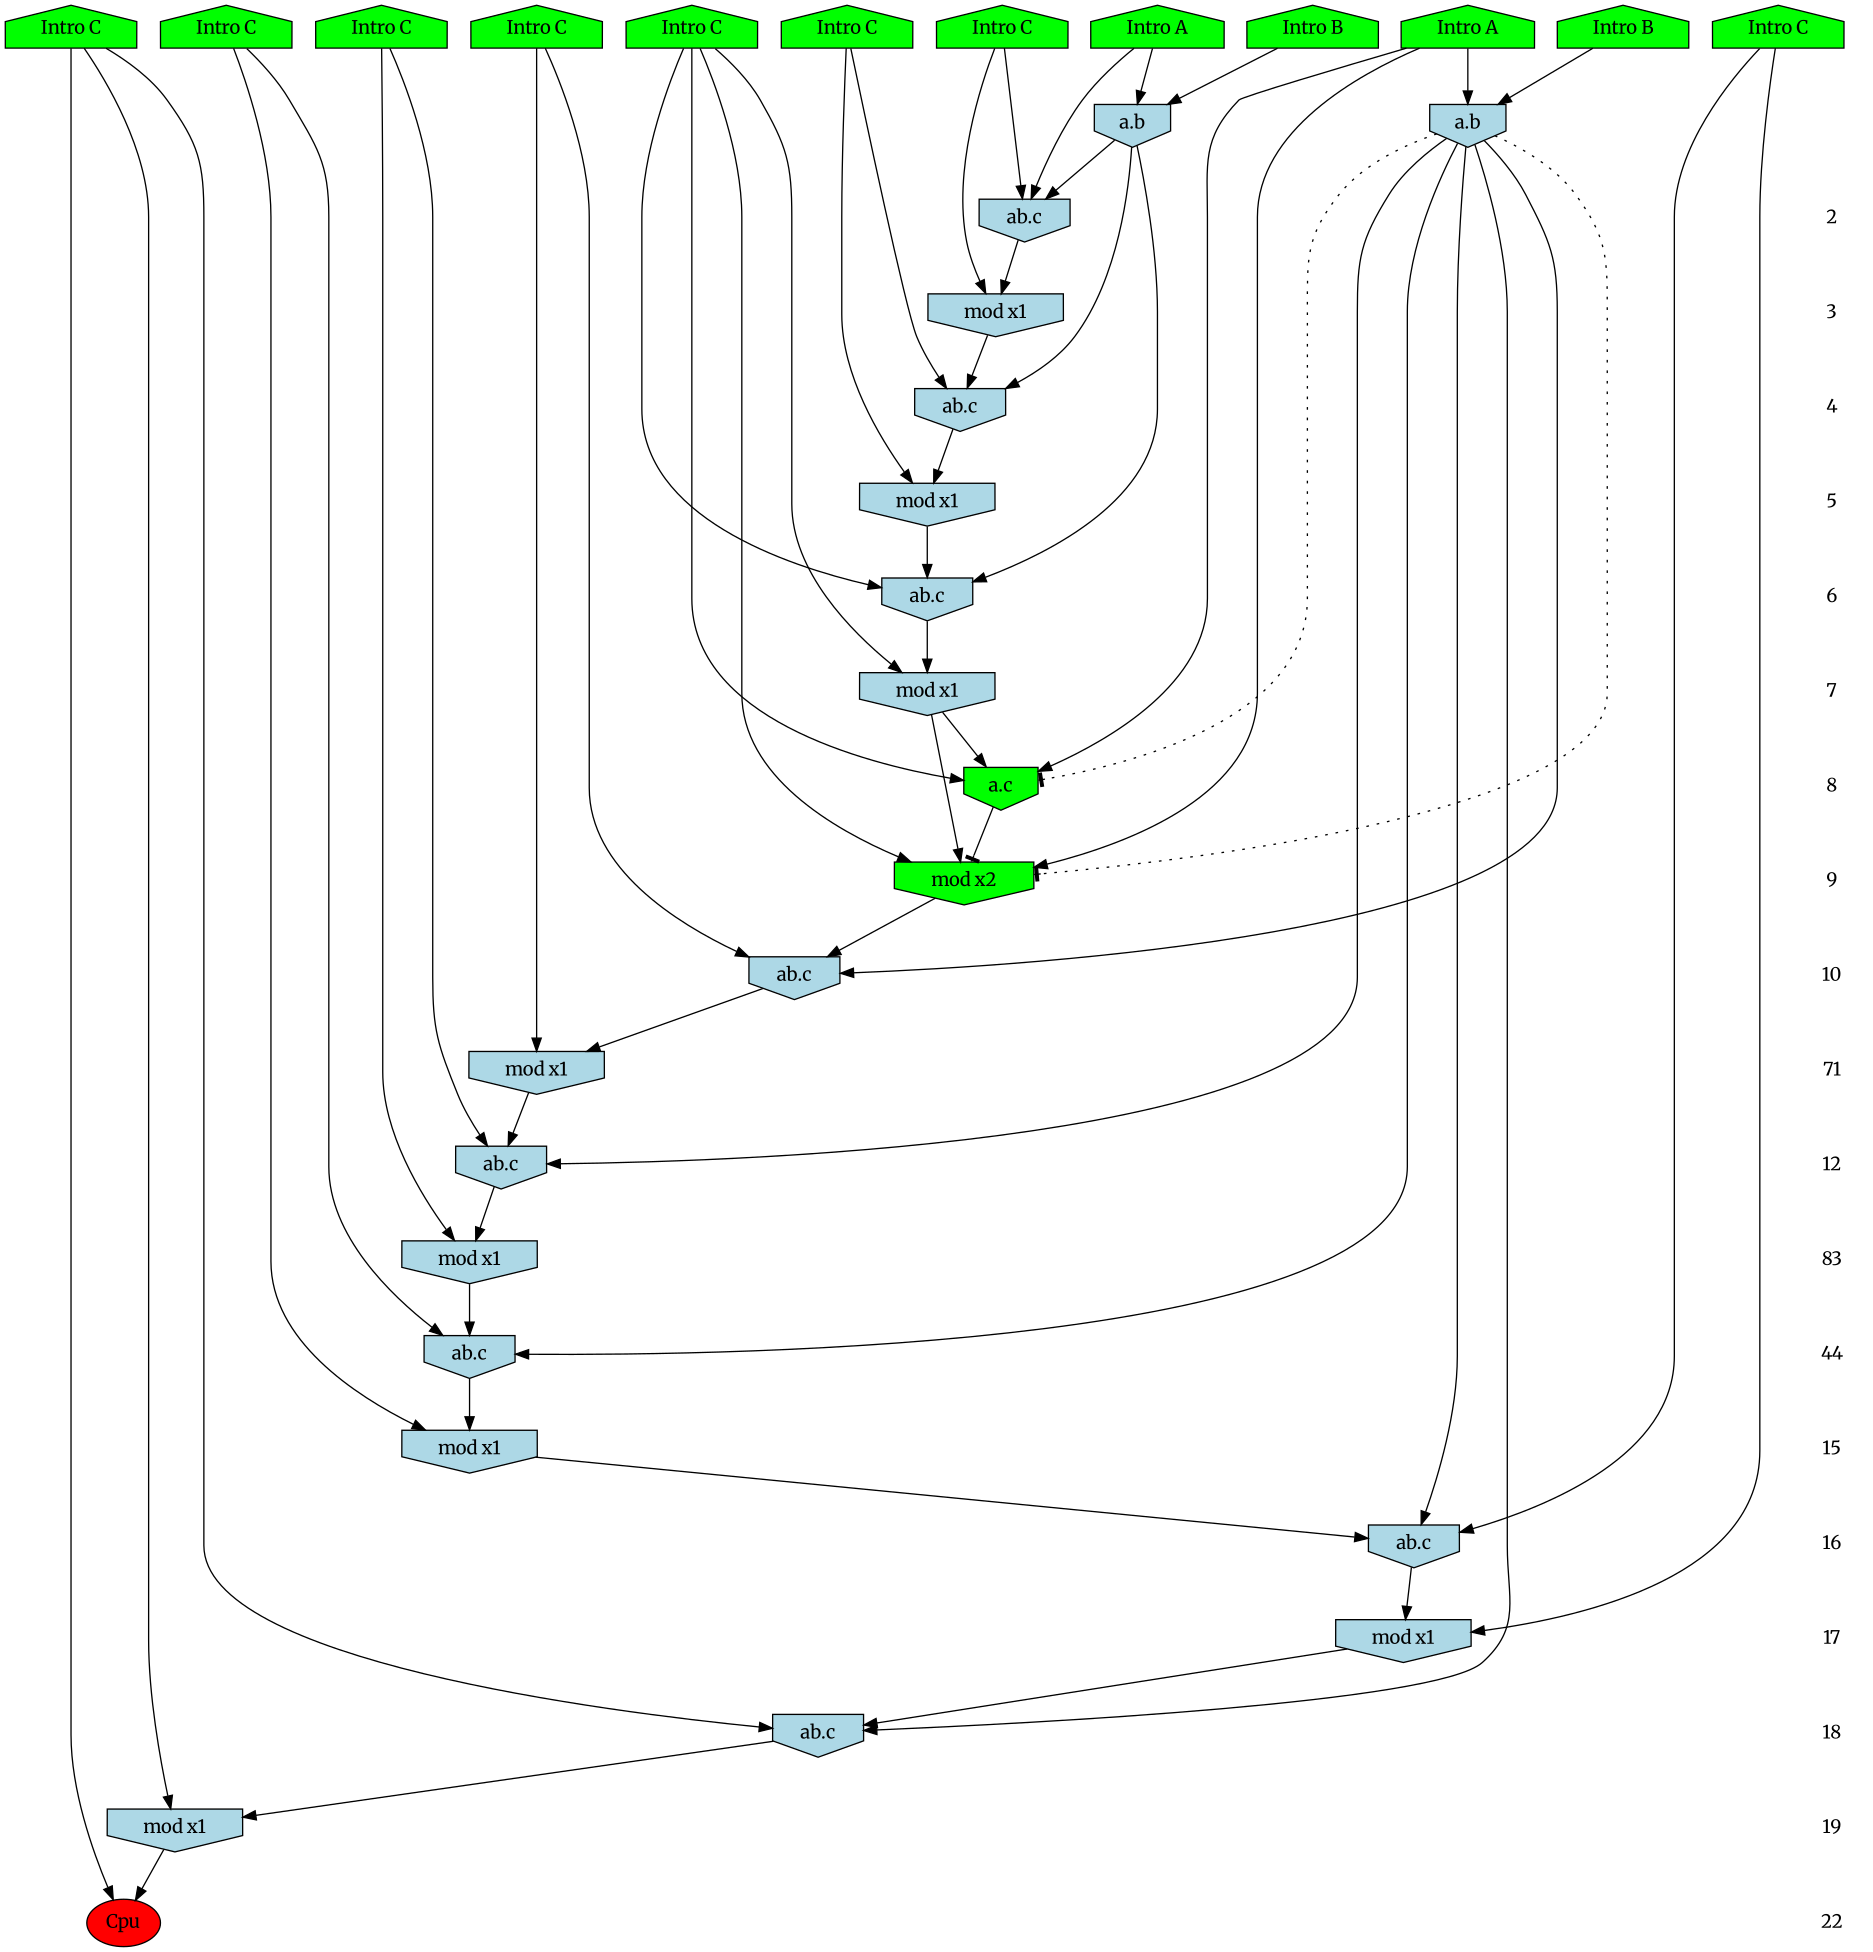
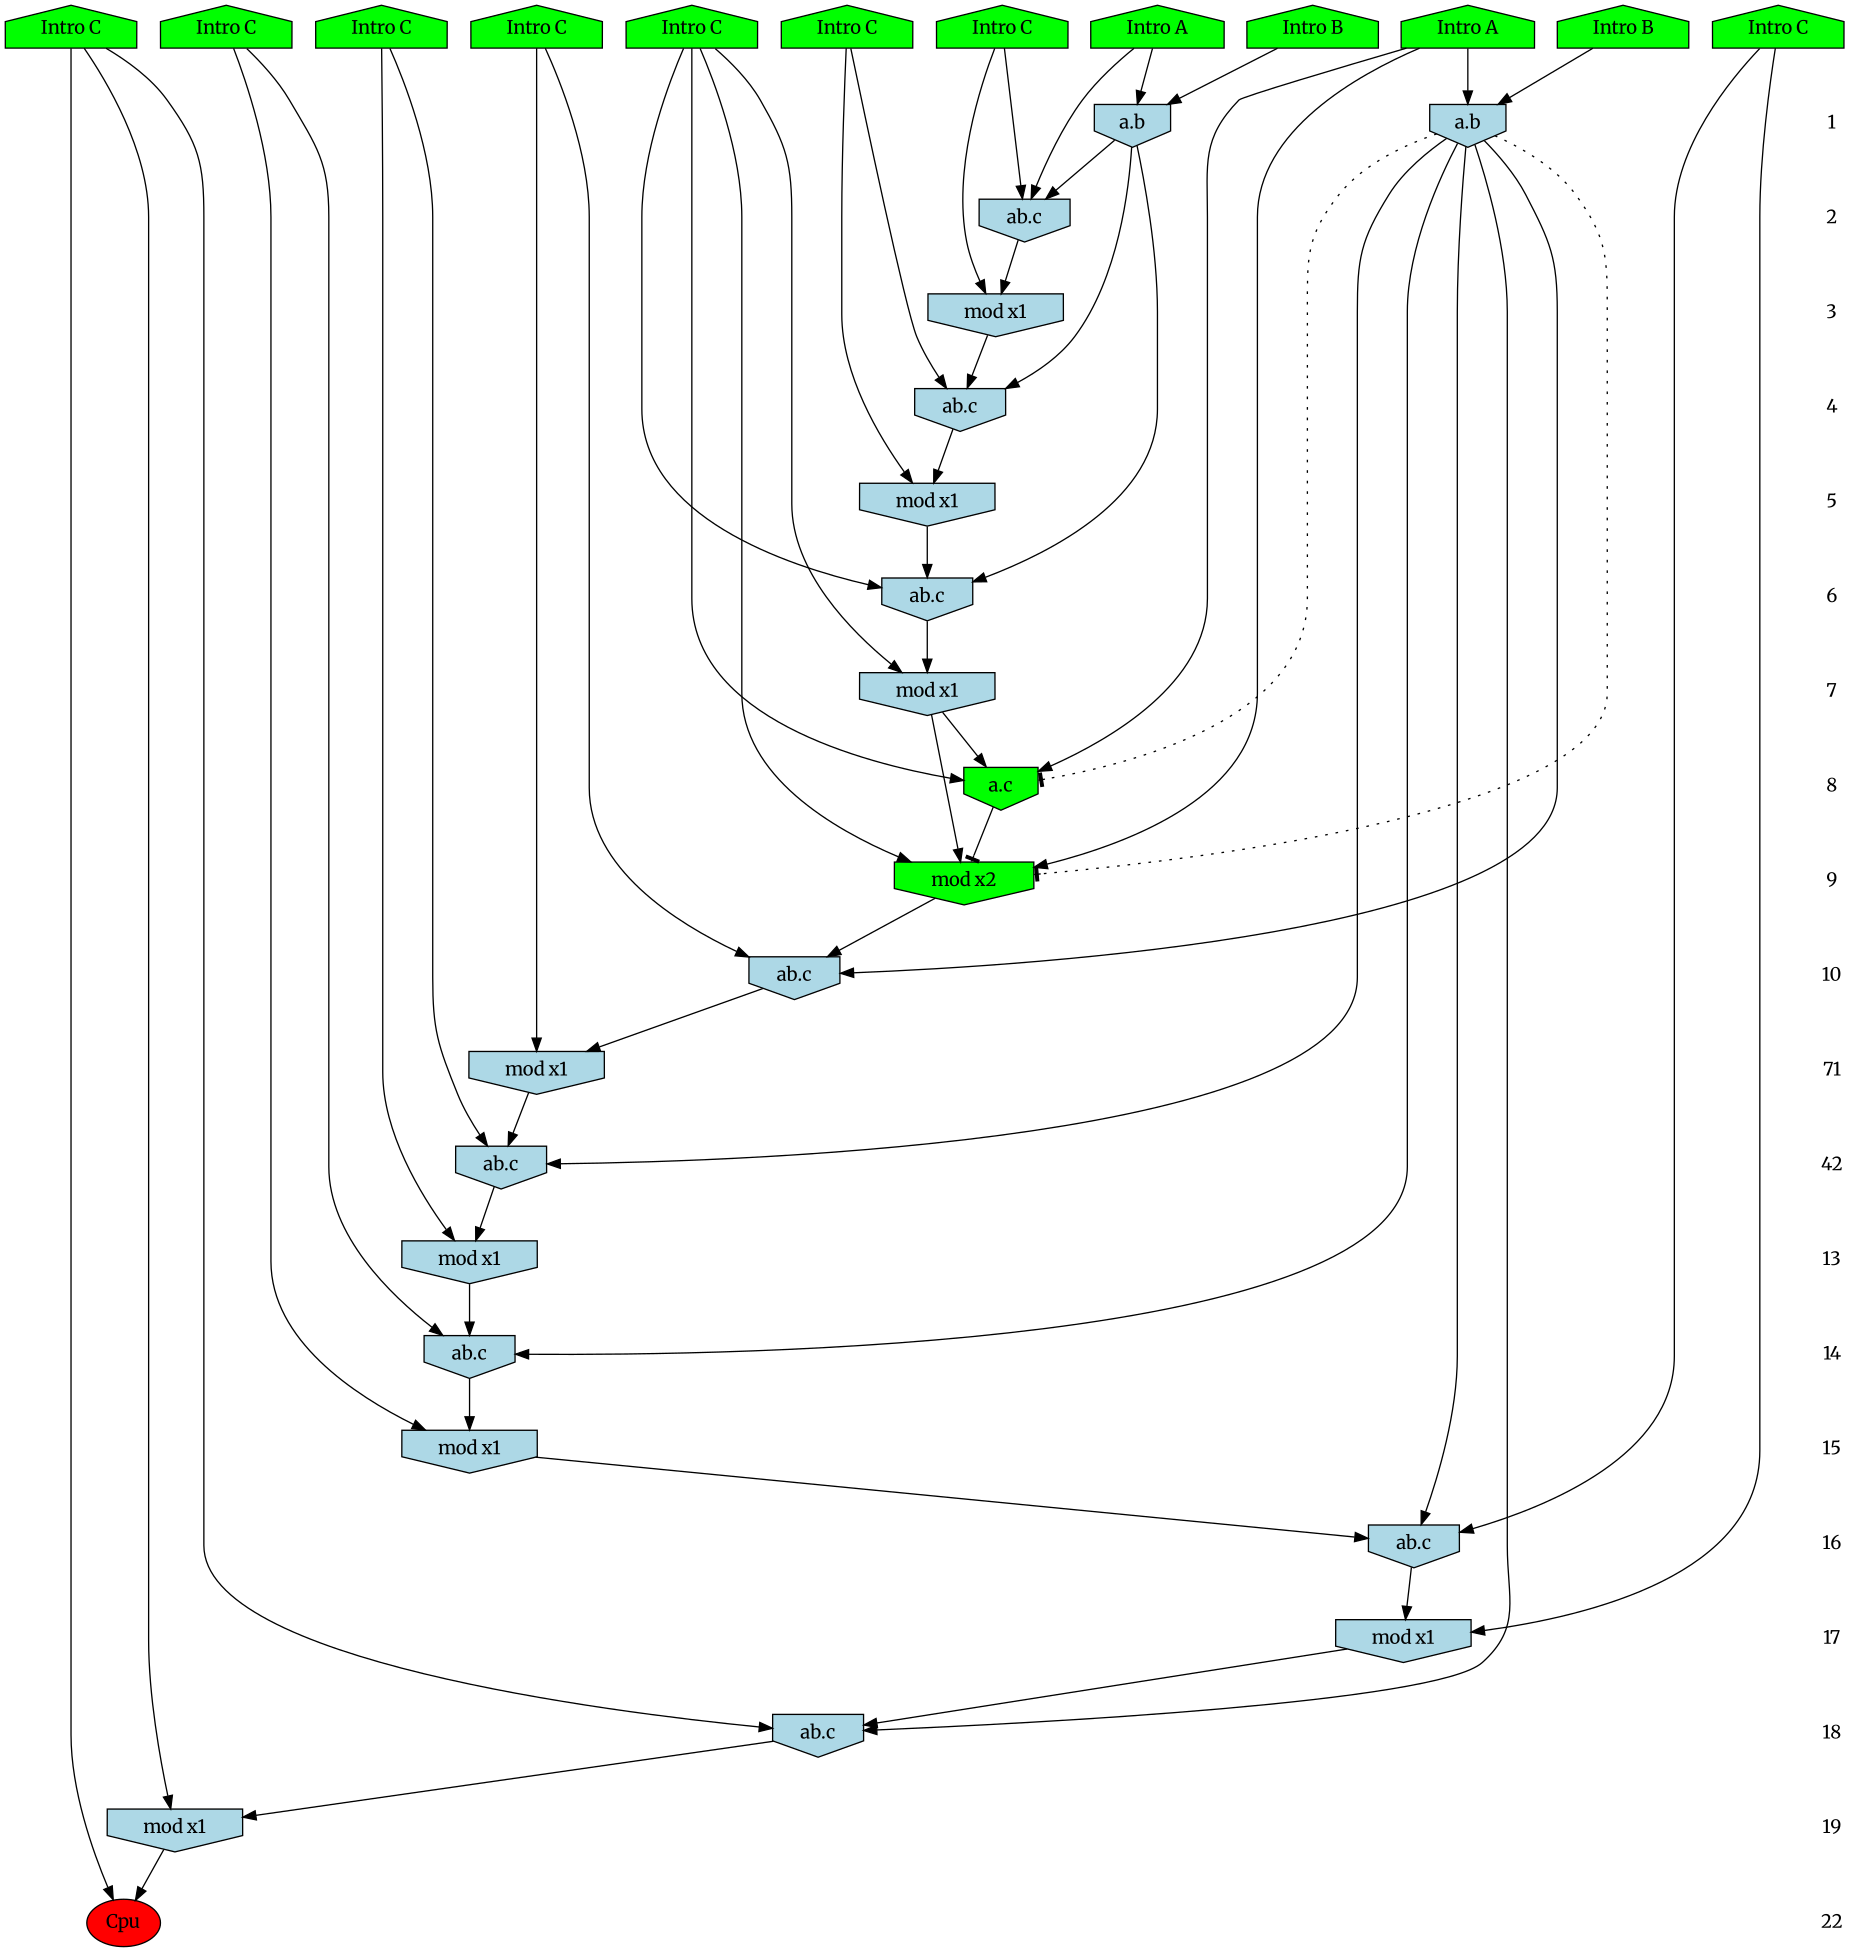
none -> (1832, 124)
(1832, 1165) -> (1832, 1165)
(1832, 1260) -> (1832, 1260)
(1832, 1355) -> (1832, 1355)
